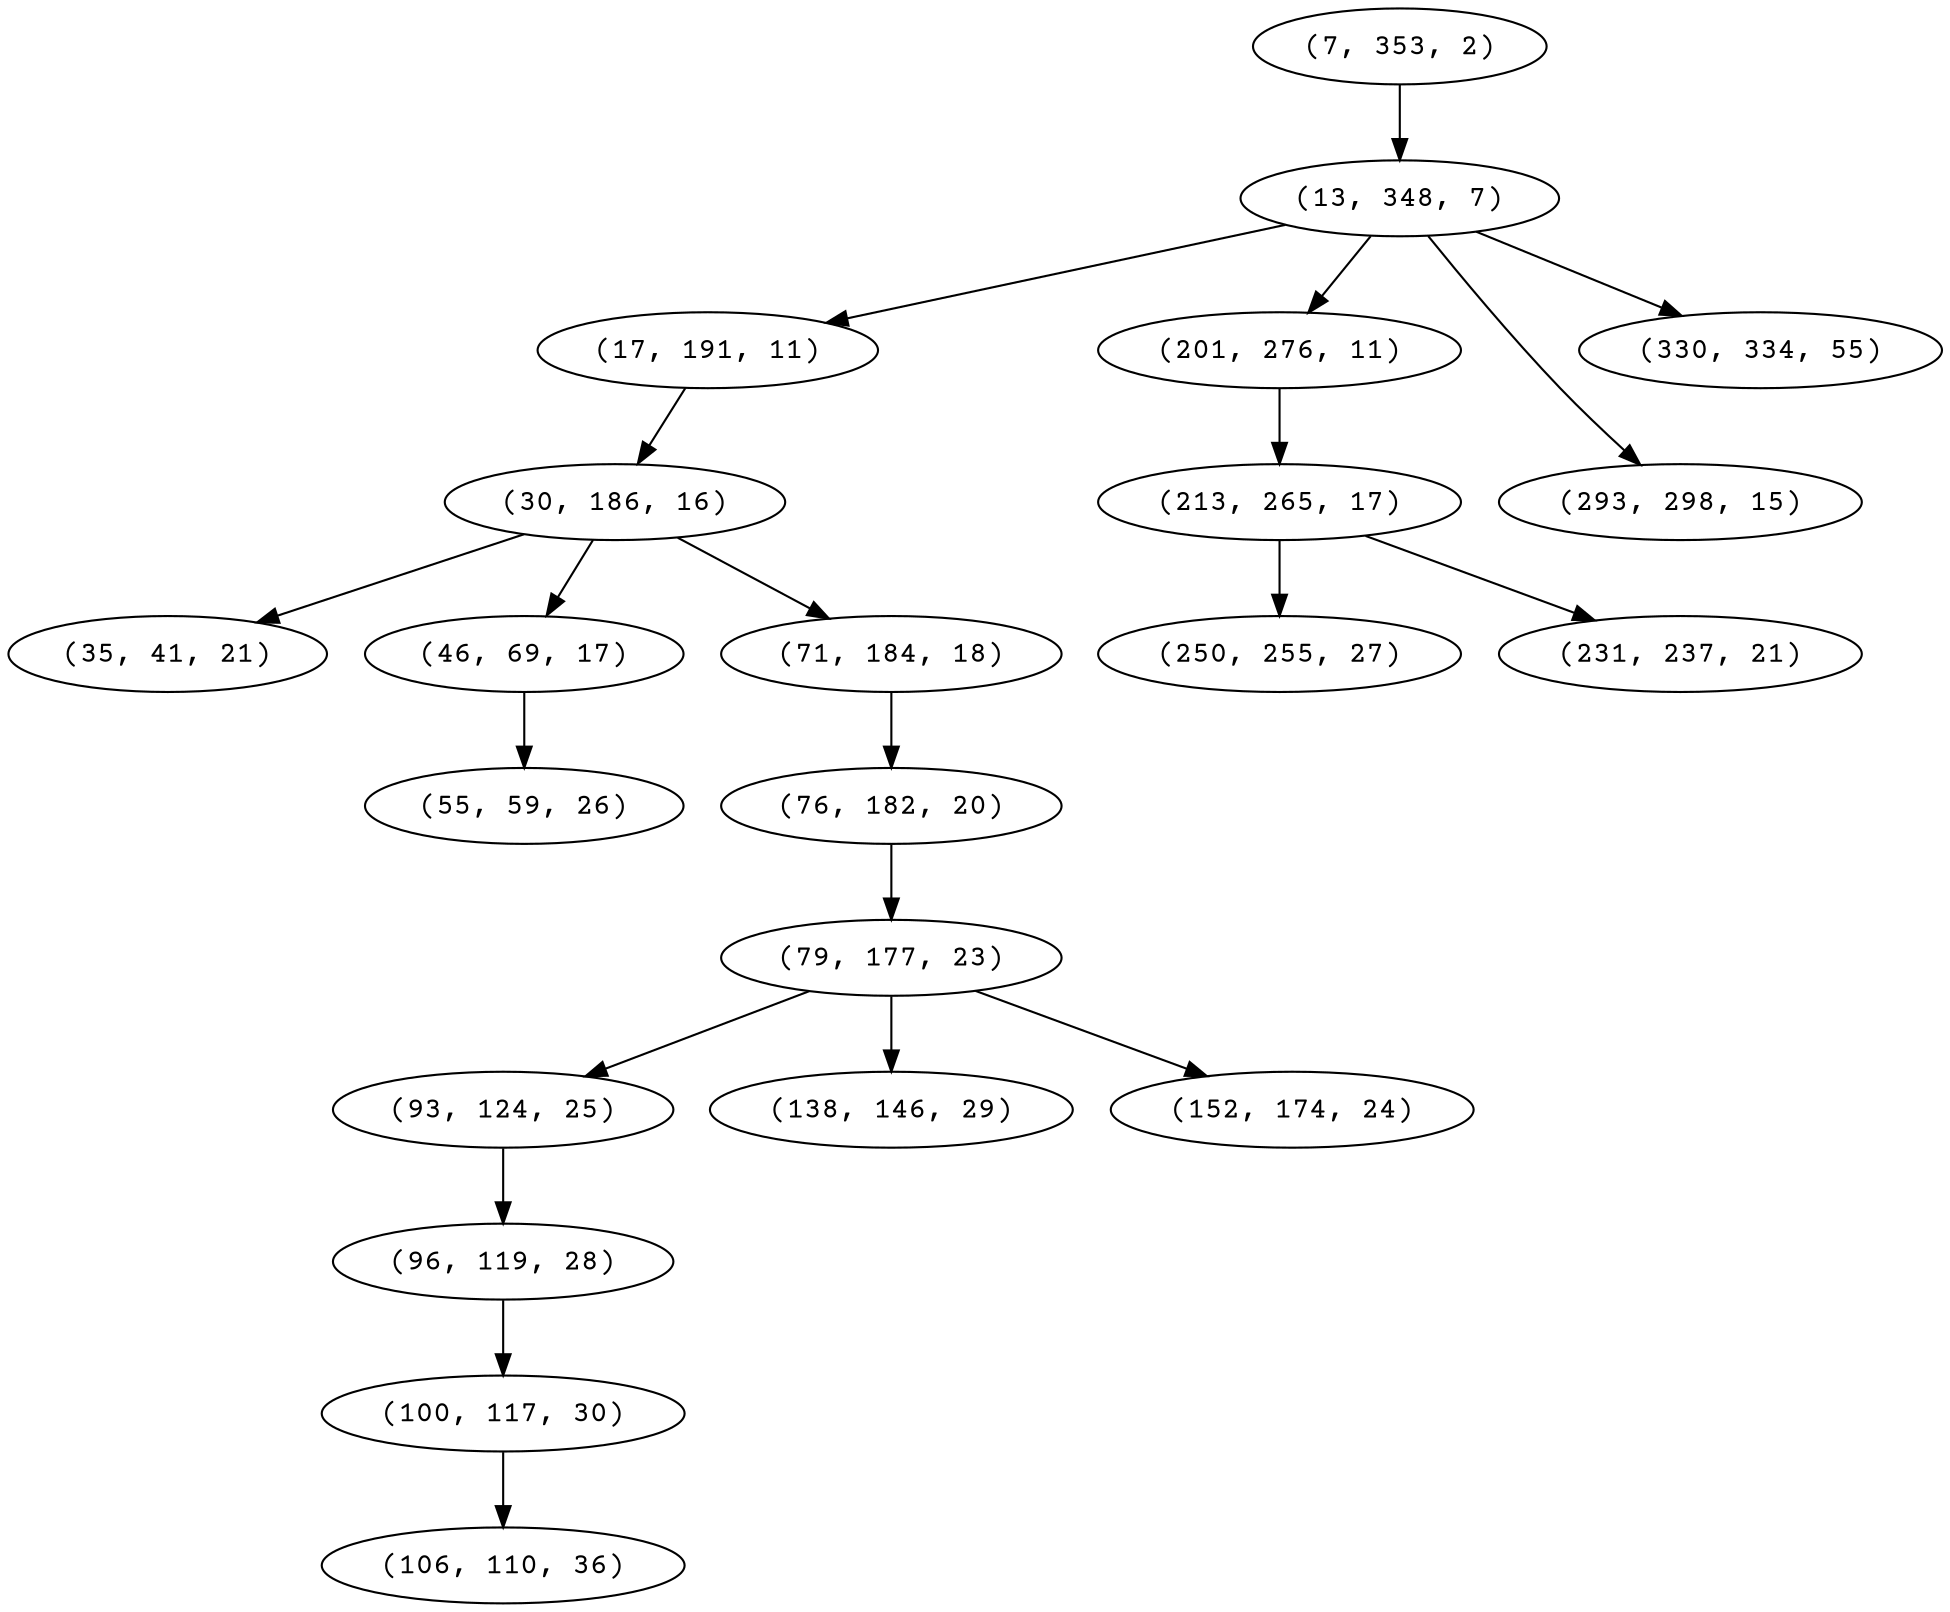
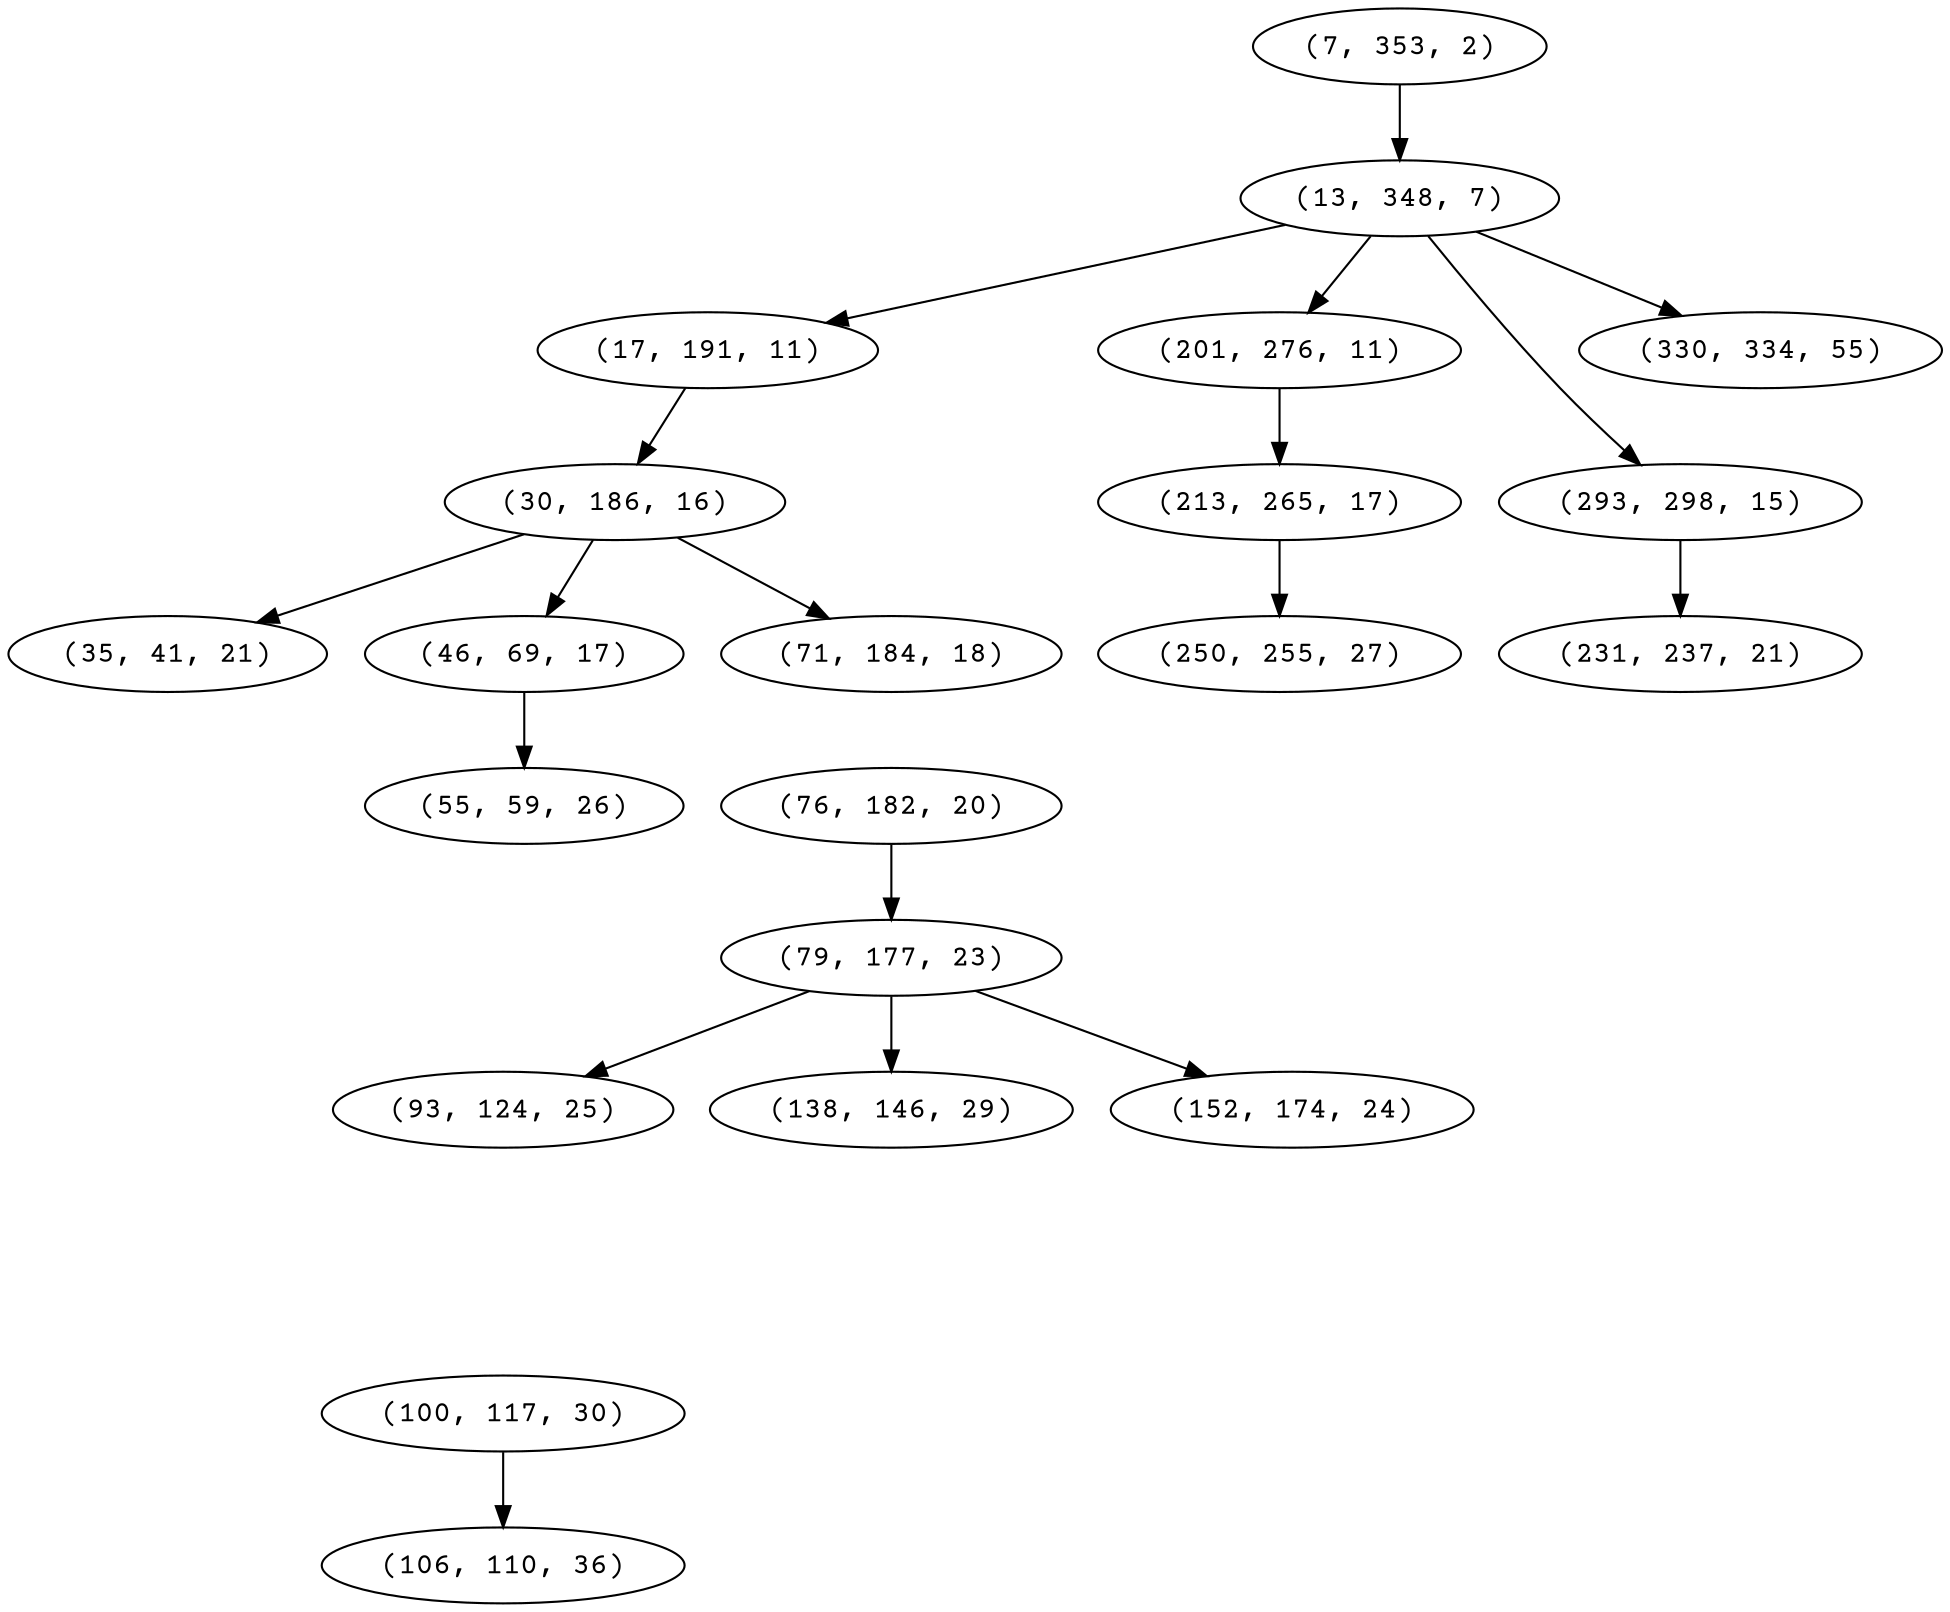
(1470, 574) -> (1680, 568)
(891, 720) -> none
(503, 1262) -> none
